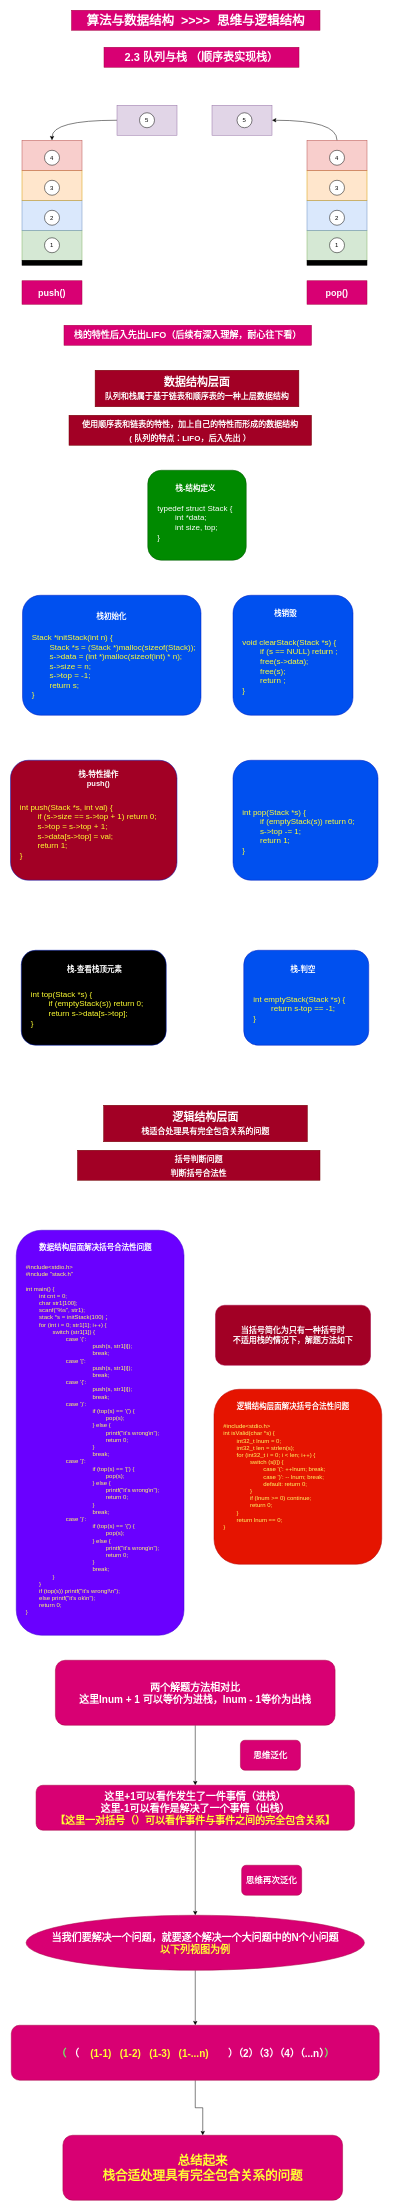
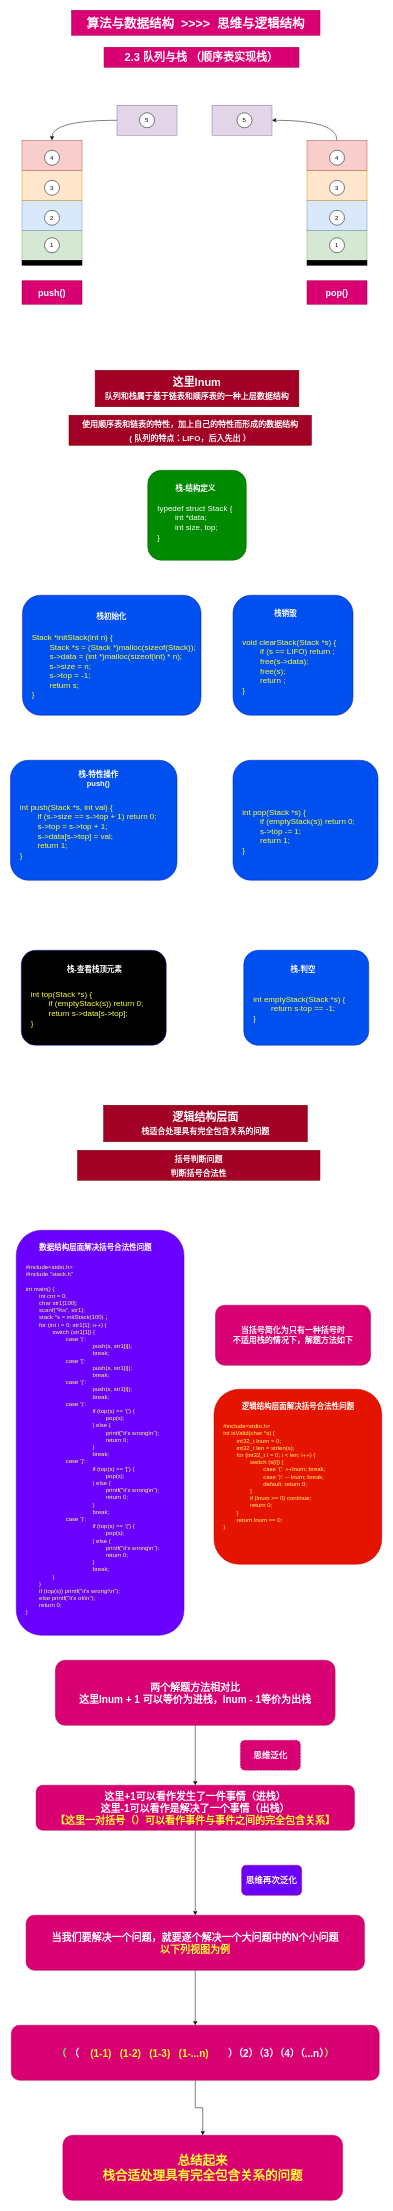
(196, 20) -> (196, 23)
(188, 335) -> none
(197, 389) -> (197, 389)
(298, 666) -> (298, 666)
(94, 820) -> (94, 820)
(293, 1335) -> (293, 1335)
(293, 1406) -> (298, 1406)
(270, 1755) -> (270, 1755)
(271, 1880) -> (271, 1880)
(195, 1943) -> (195, 1943)
